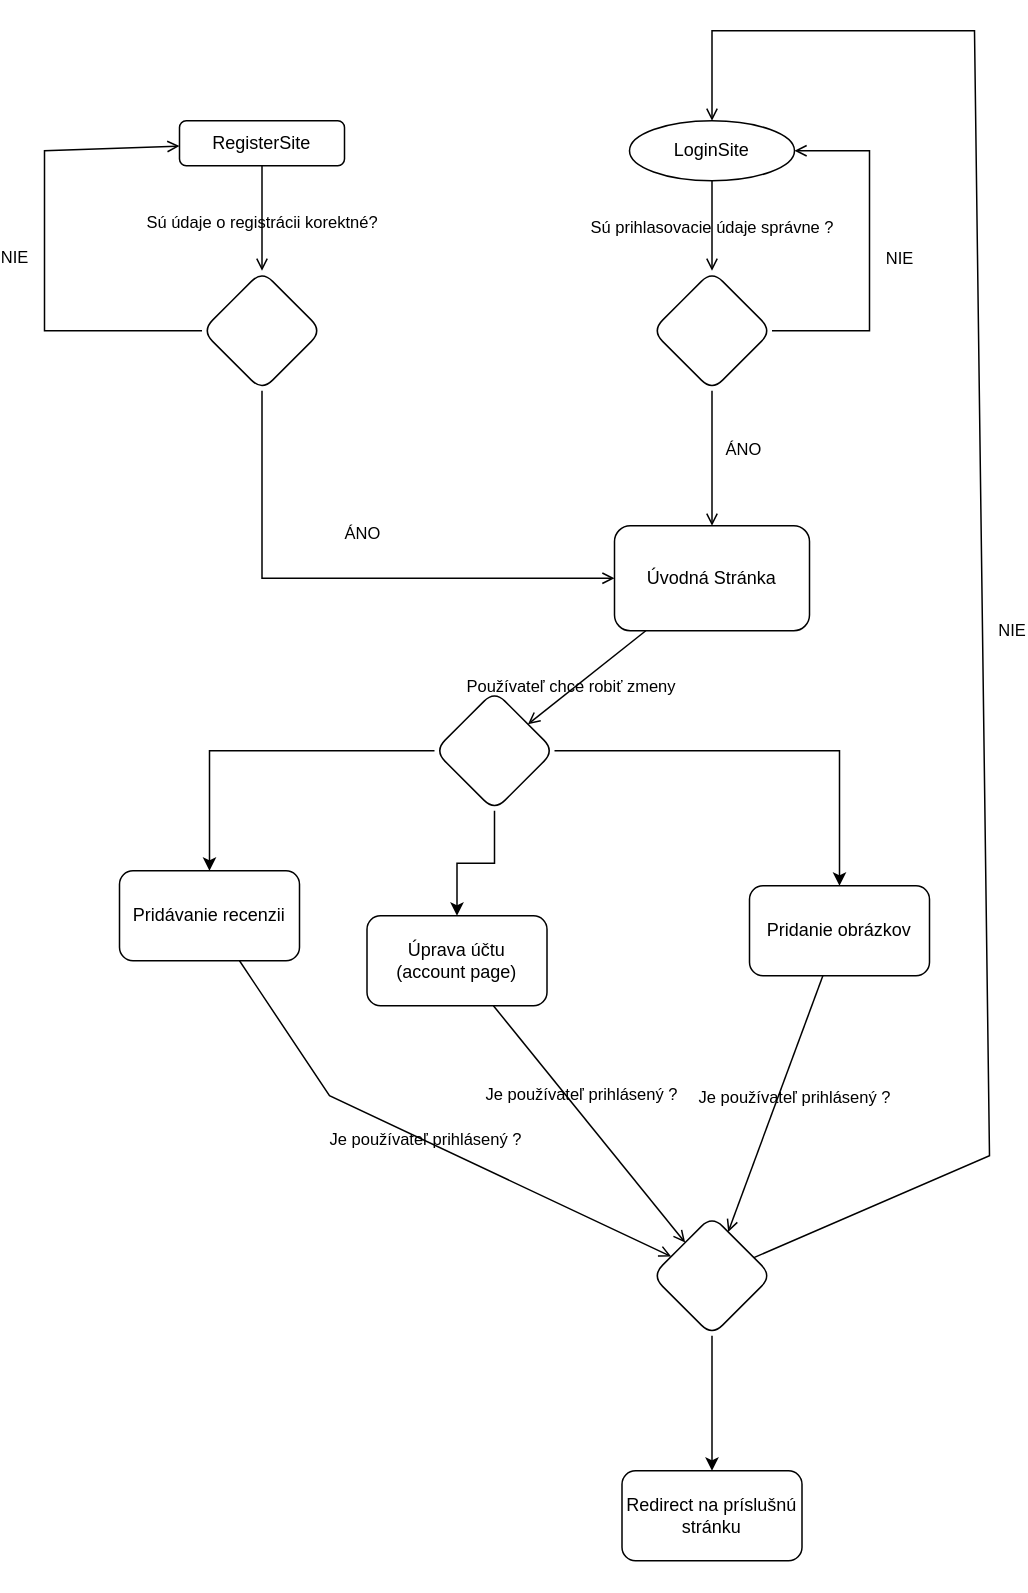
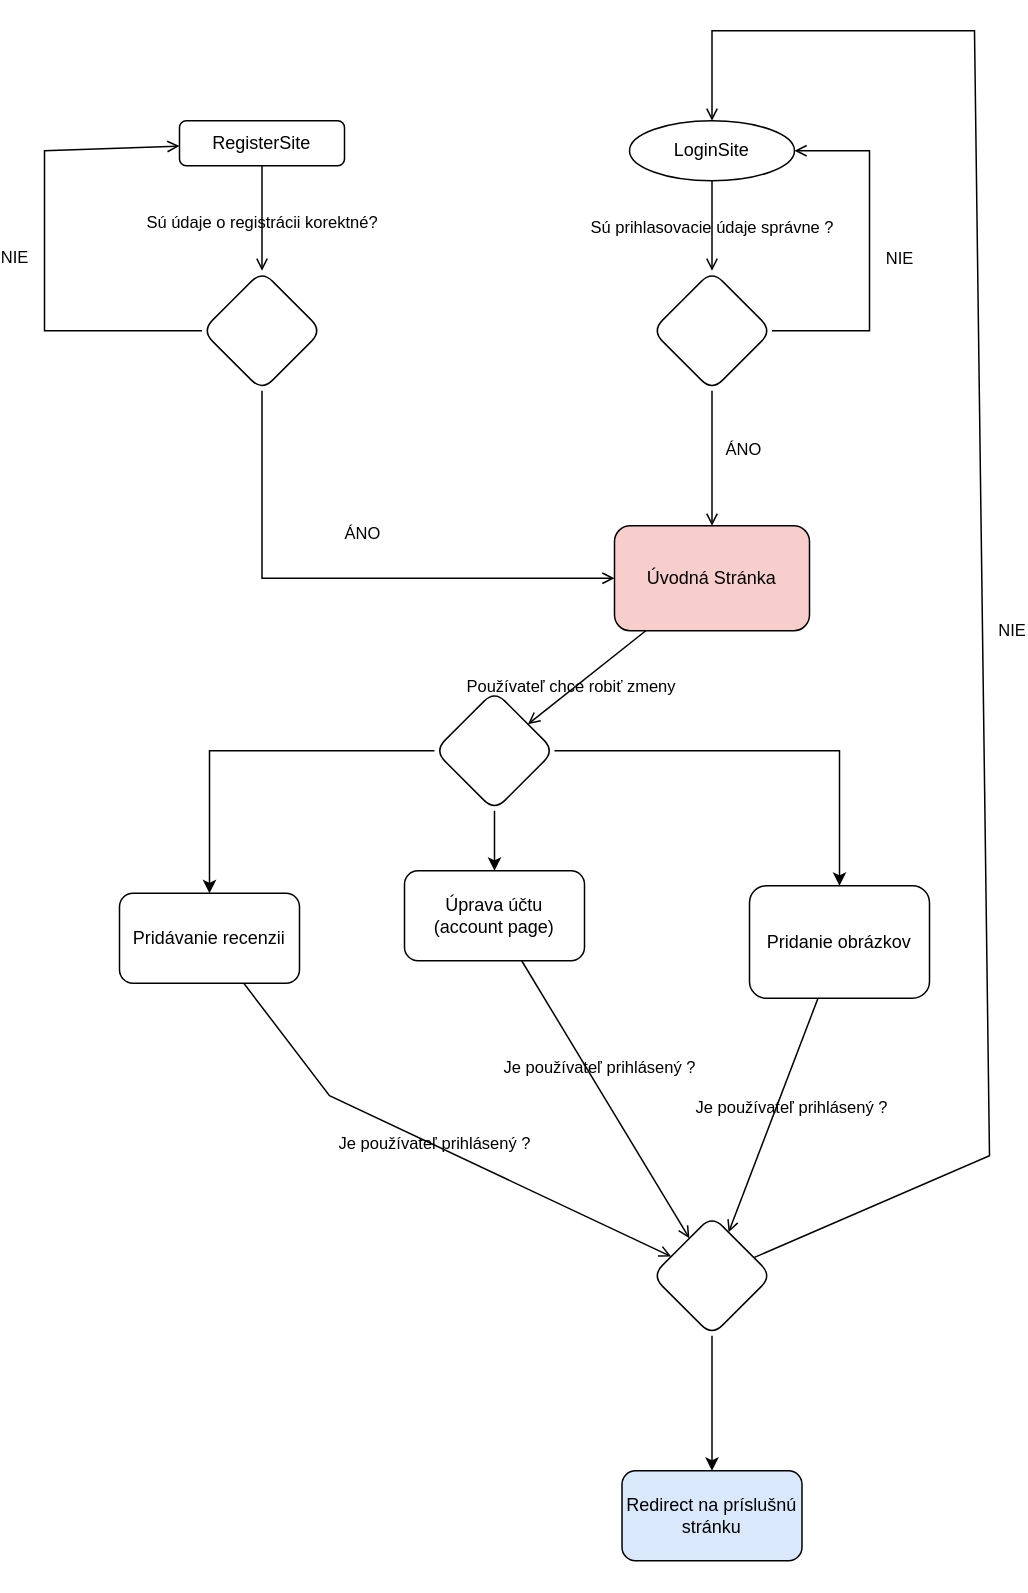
(712, 578) -> (712, 578)
(209, 916) -> (209, 938)
(839, 931) -> (839, 942)
(457, 961) -> (494, 916)
(712, 1516) -> (712, 1516)
